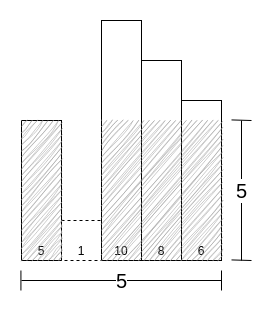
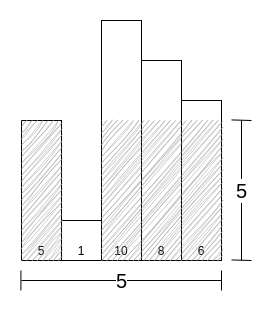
(82, 241) -> (82, 241)
